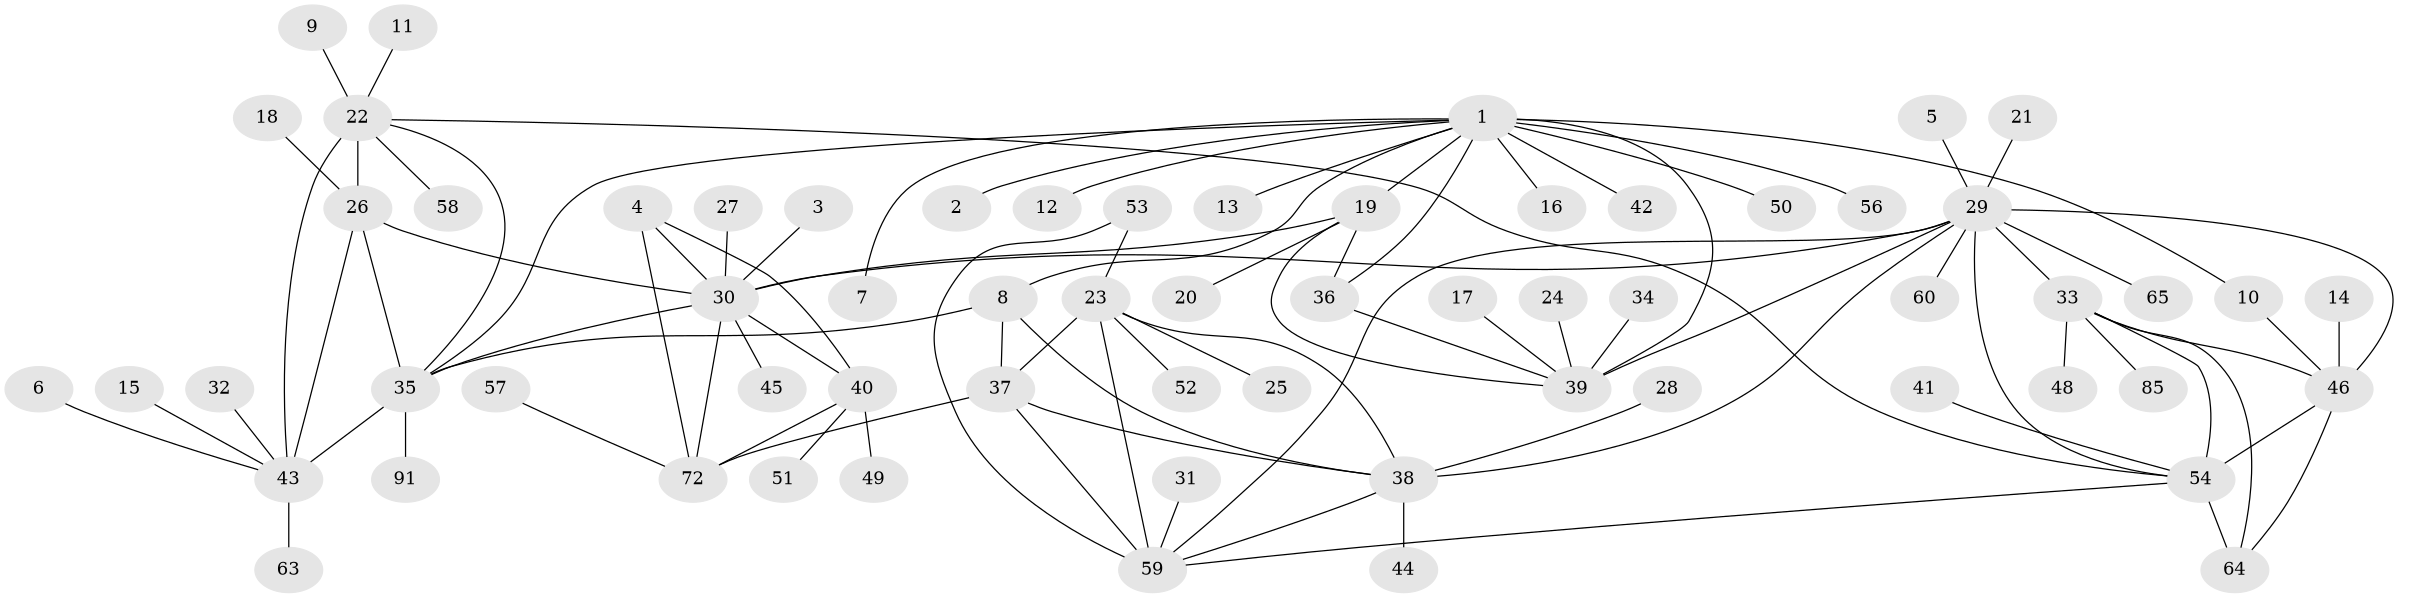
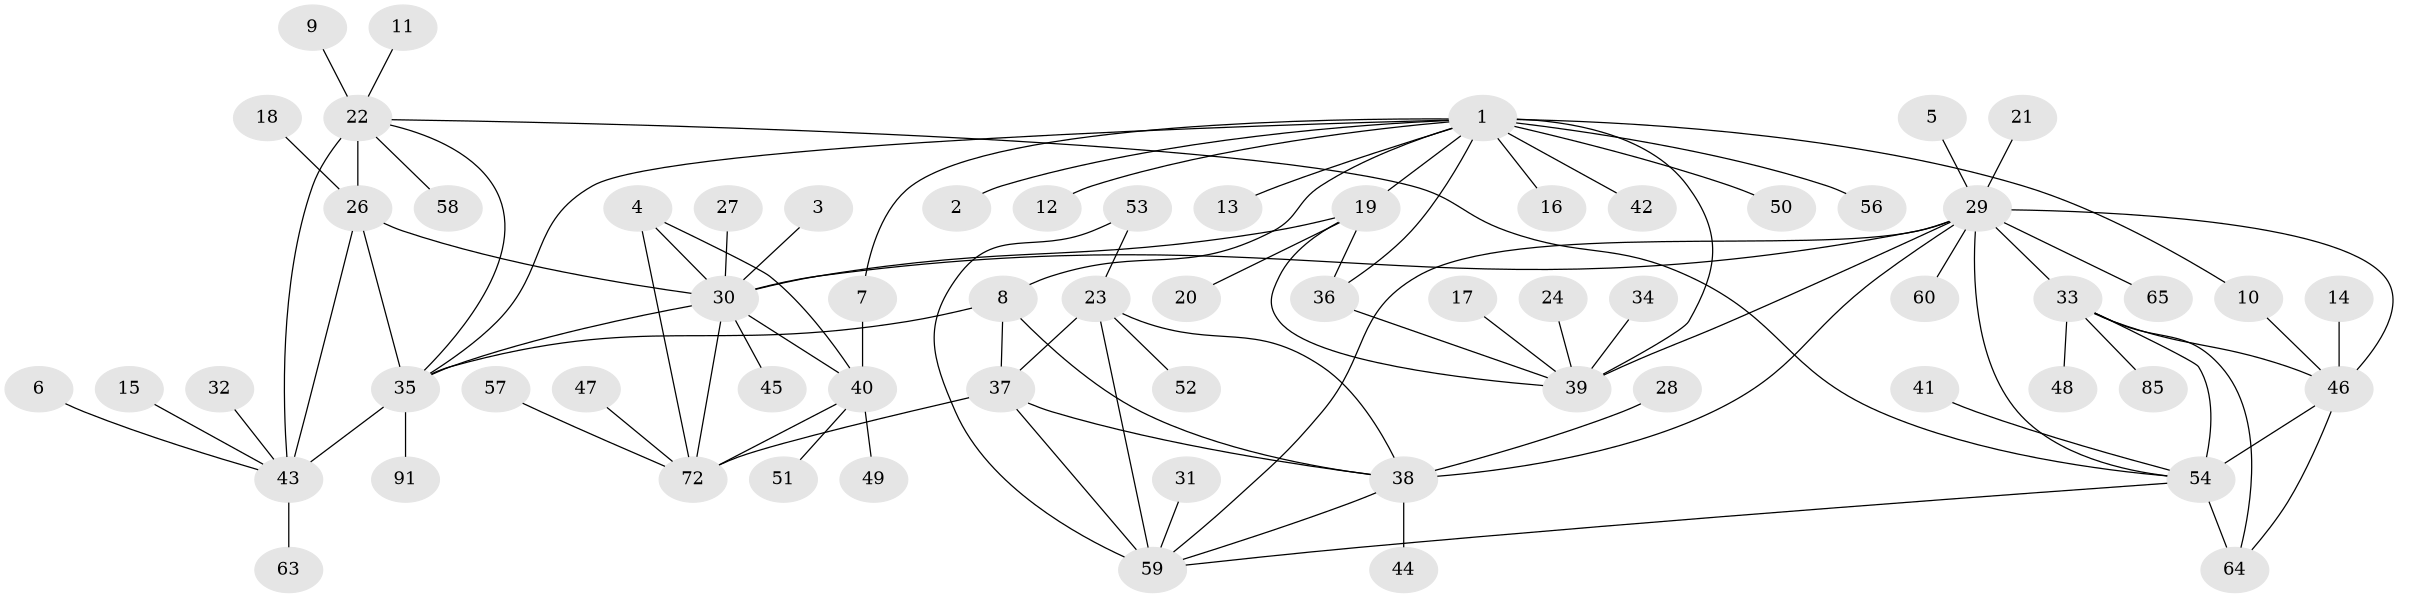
none -> (863, 344)
none -> (586, 389)
(1277, 389) -> none
